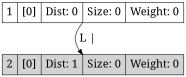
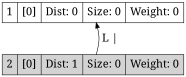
(76, 36) -> (99, 41)
